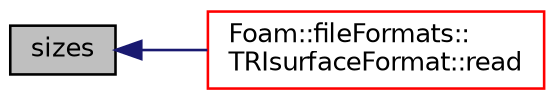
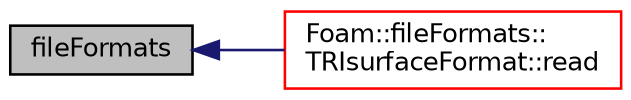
(63, 50) -> (101, 50)
